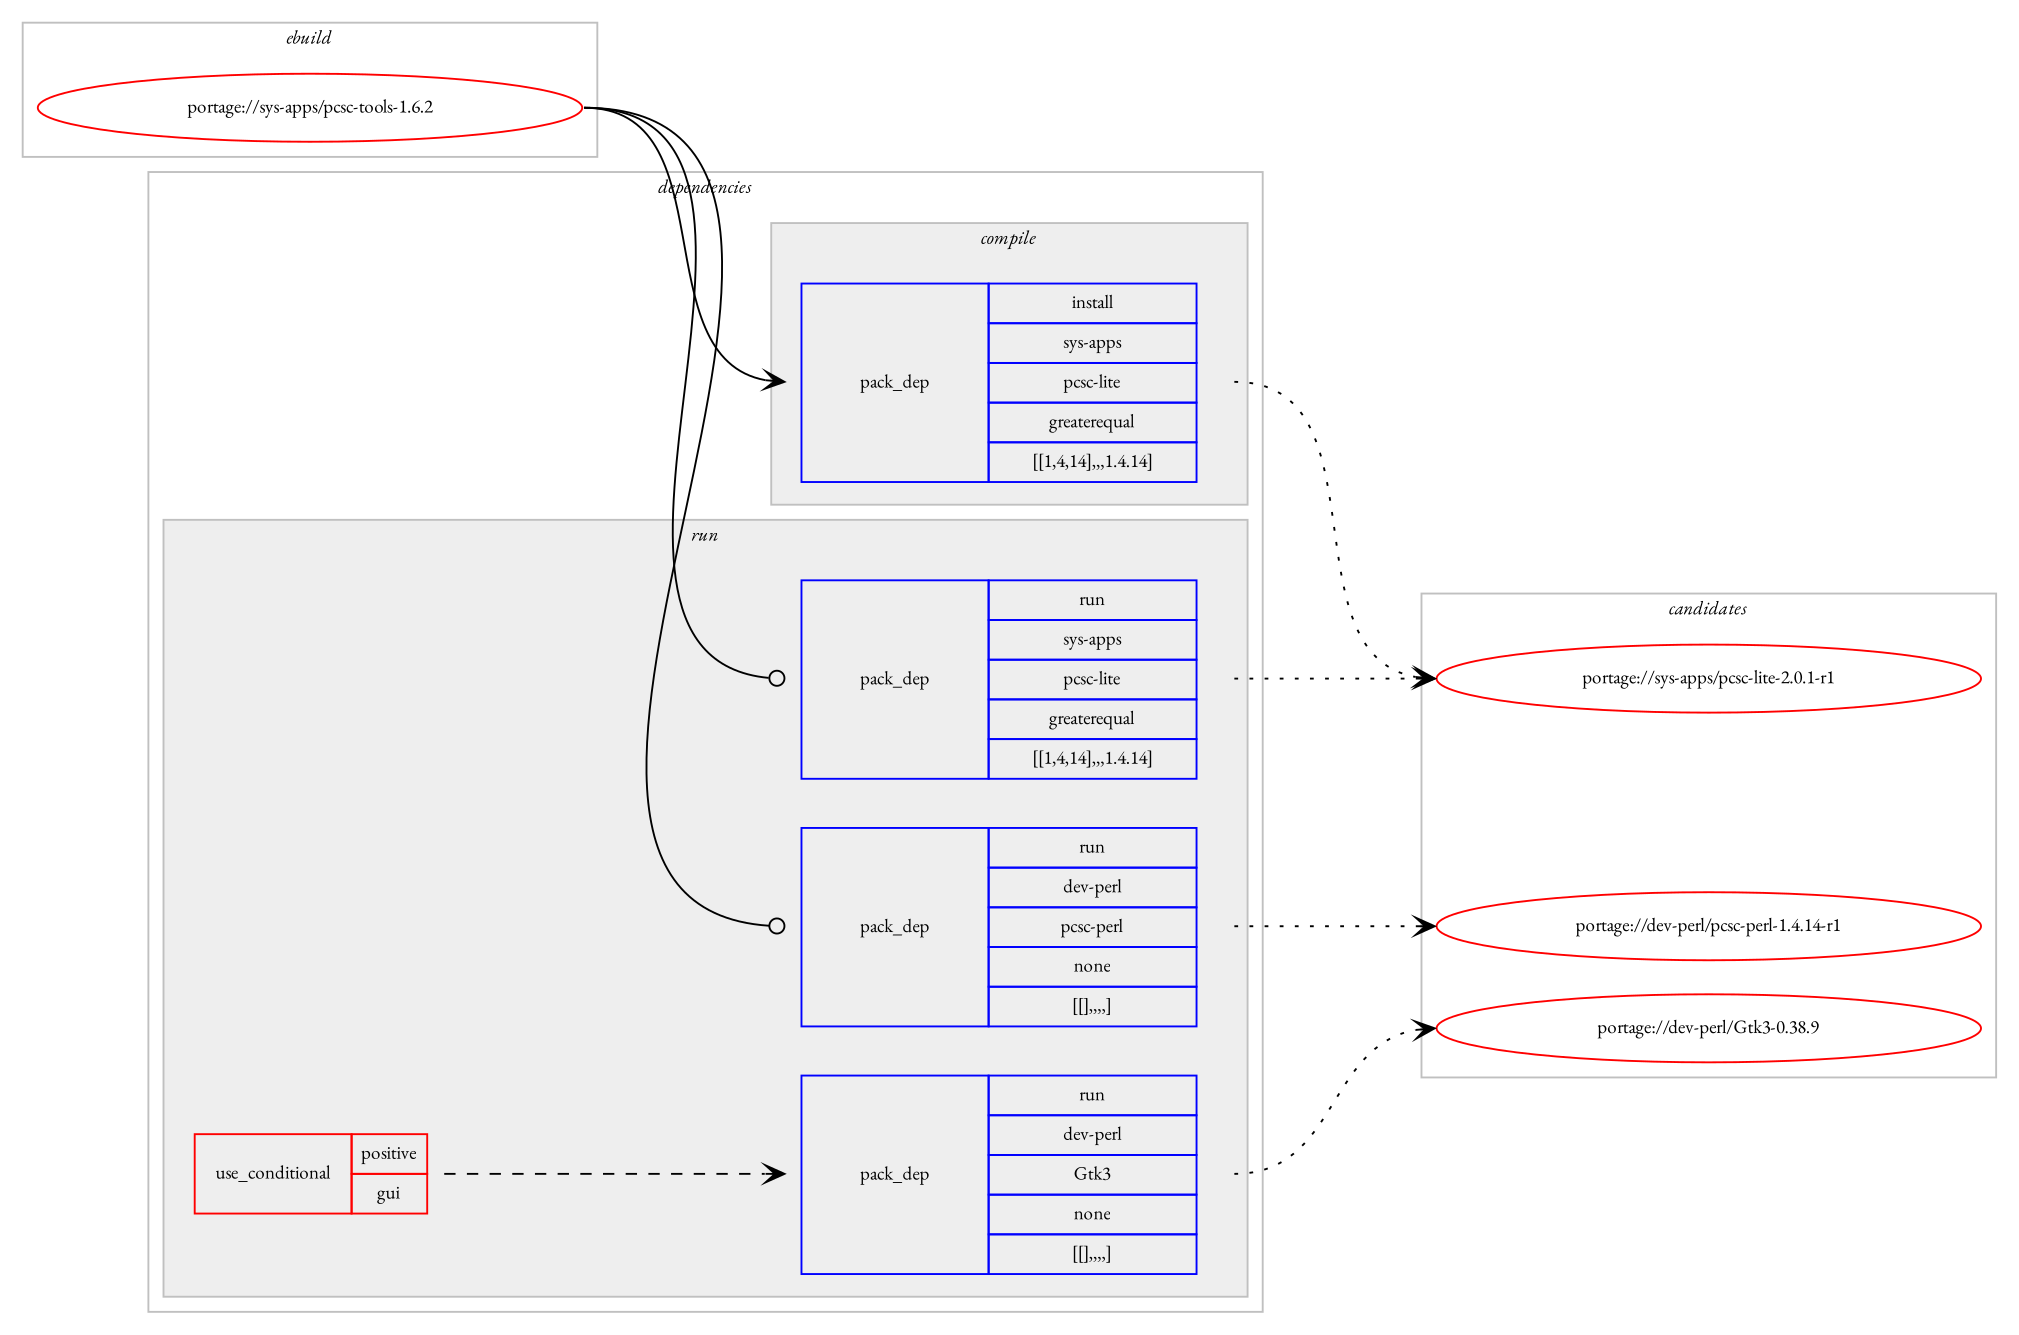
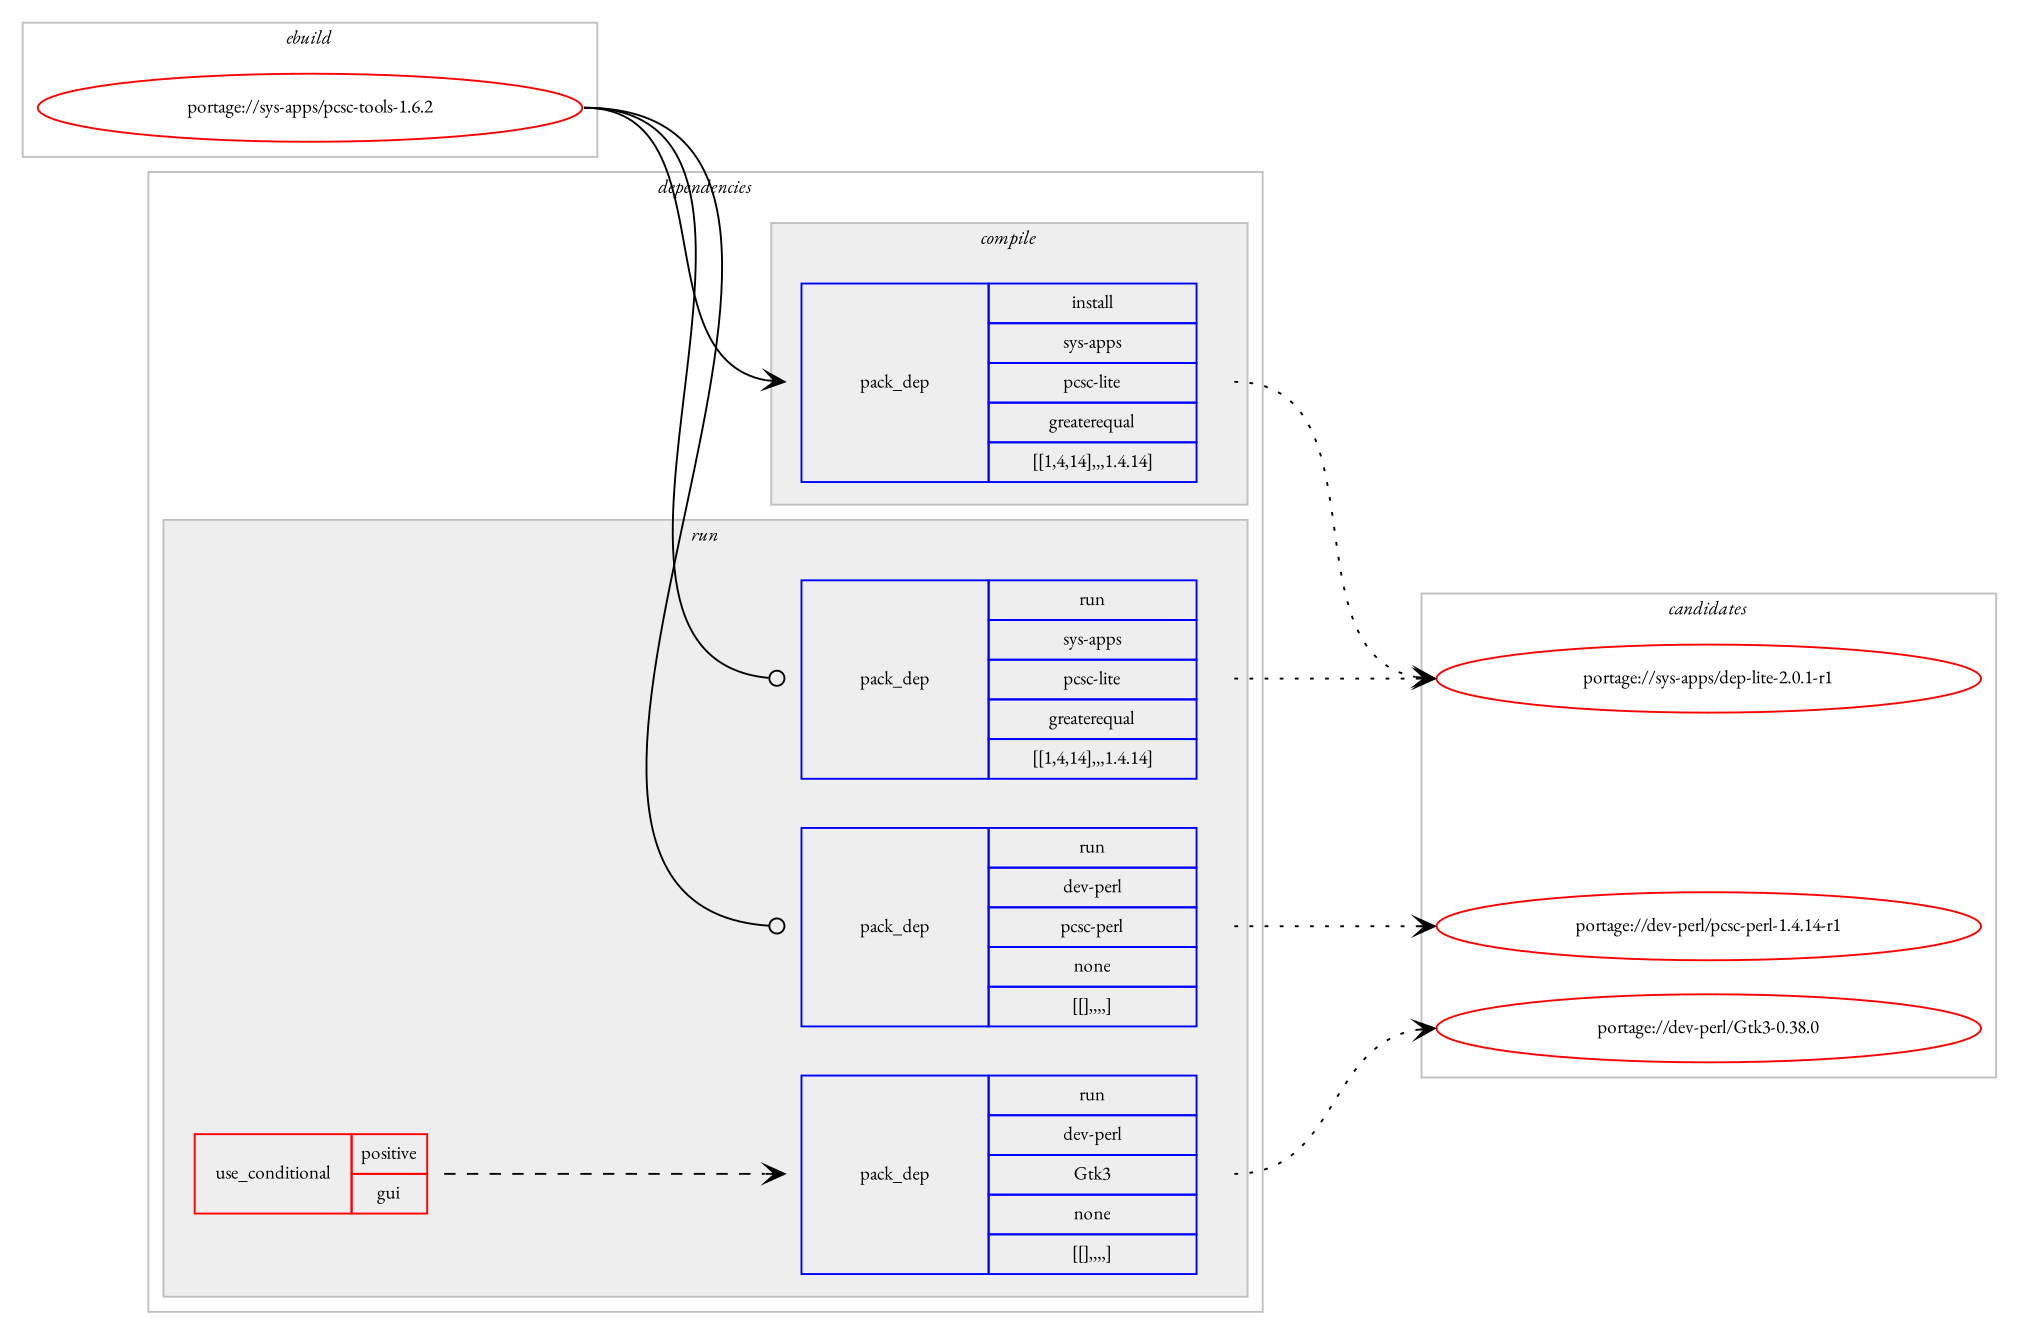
(1709, 679) -> (1709, 679)
(1709, 1028) -> (1709, 1028)
